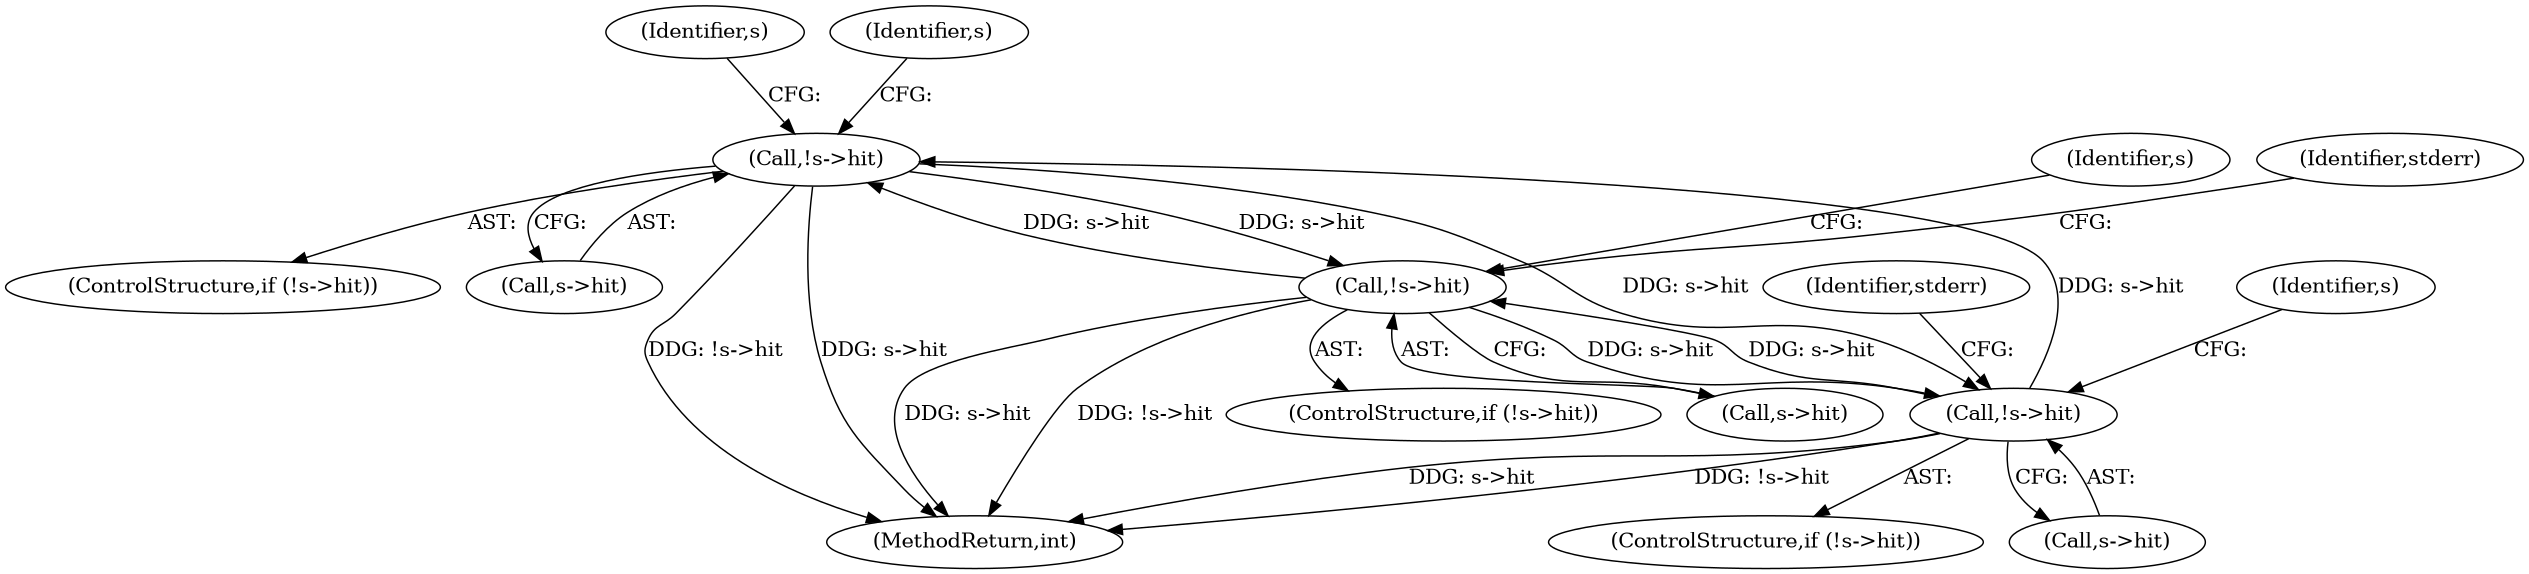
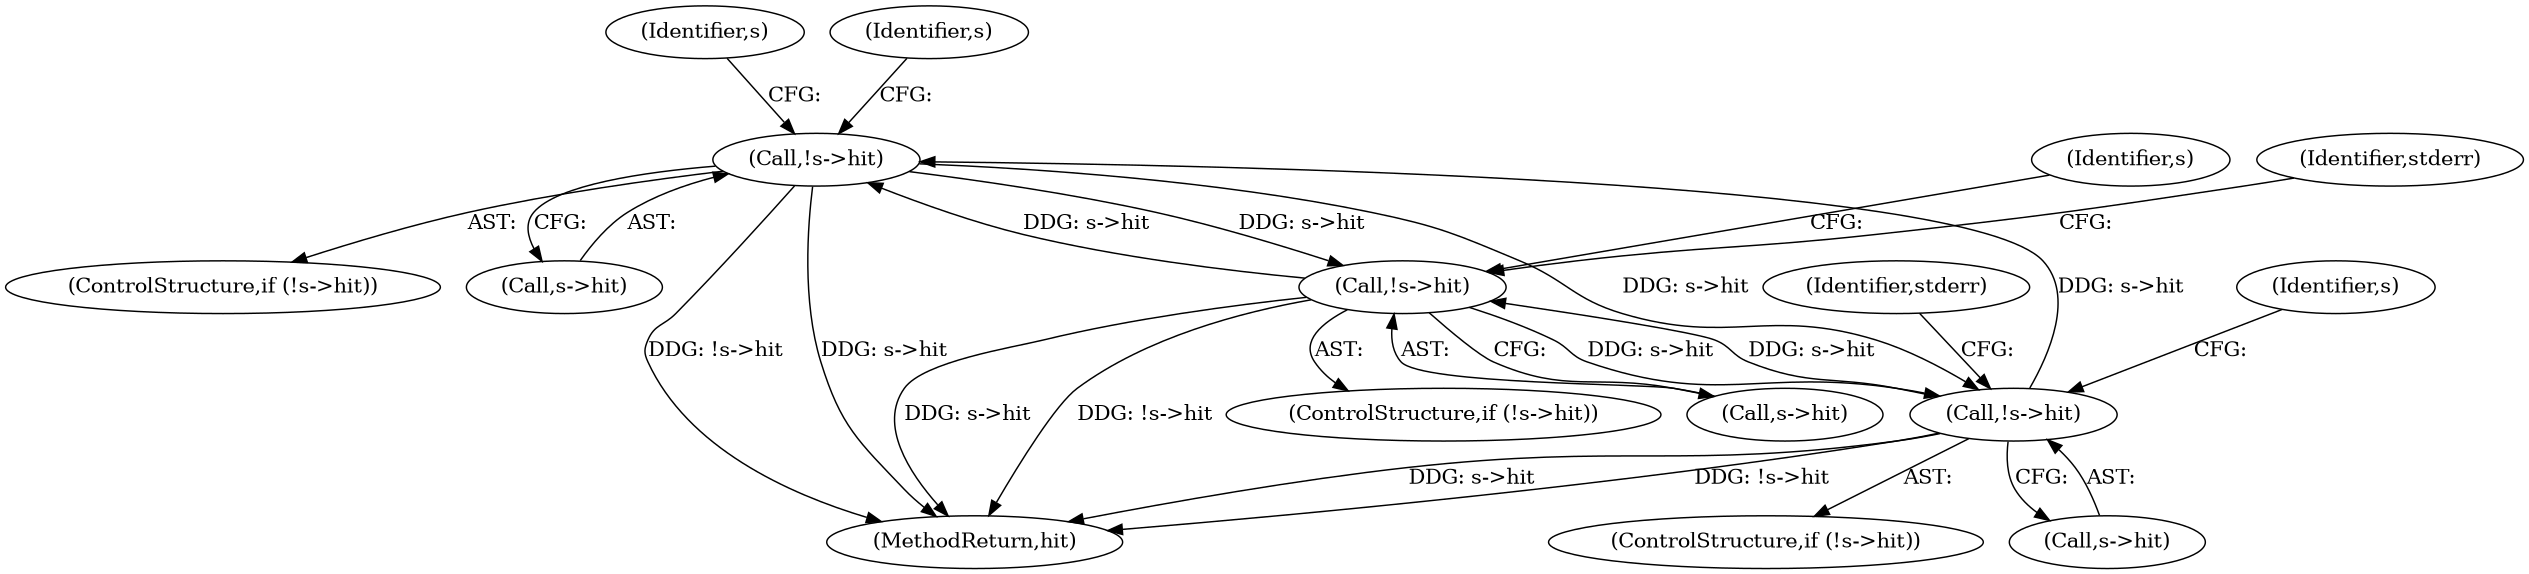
(975, 542) -> (975, 542)
